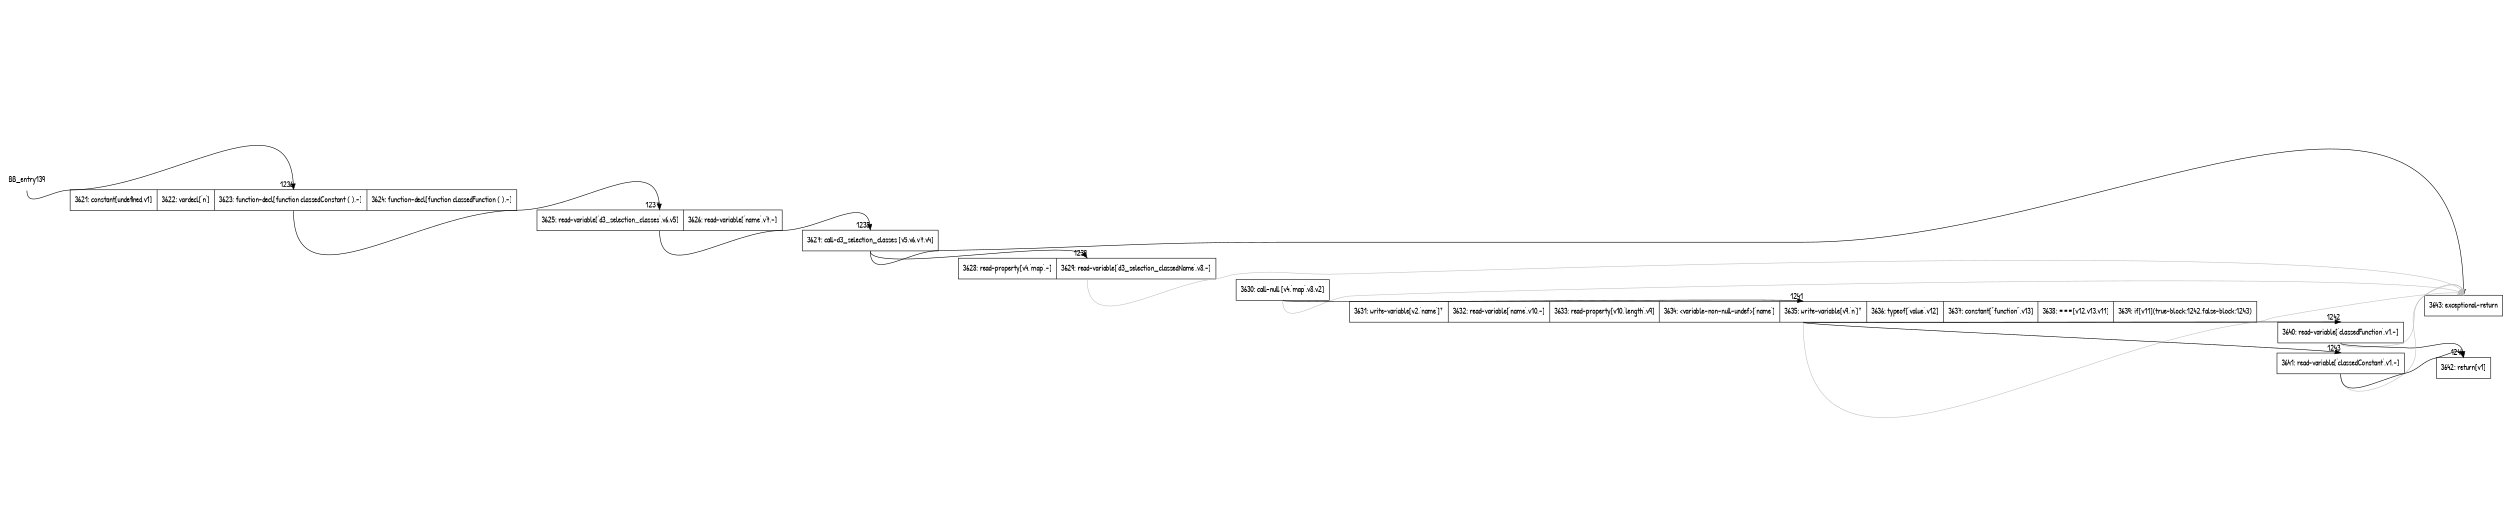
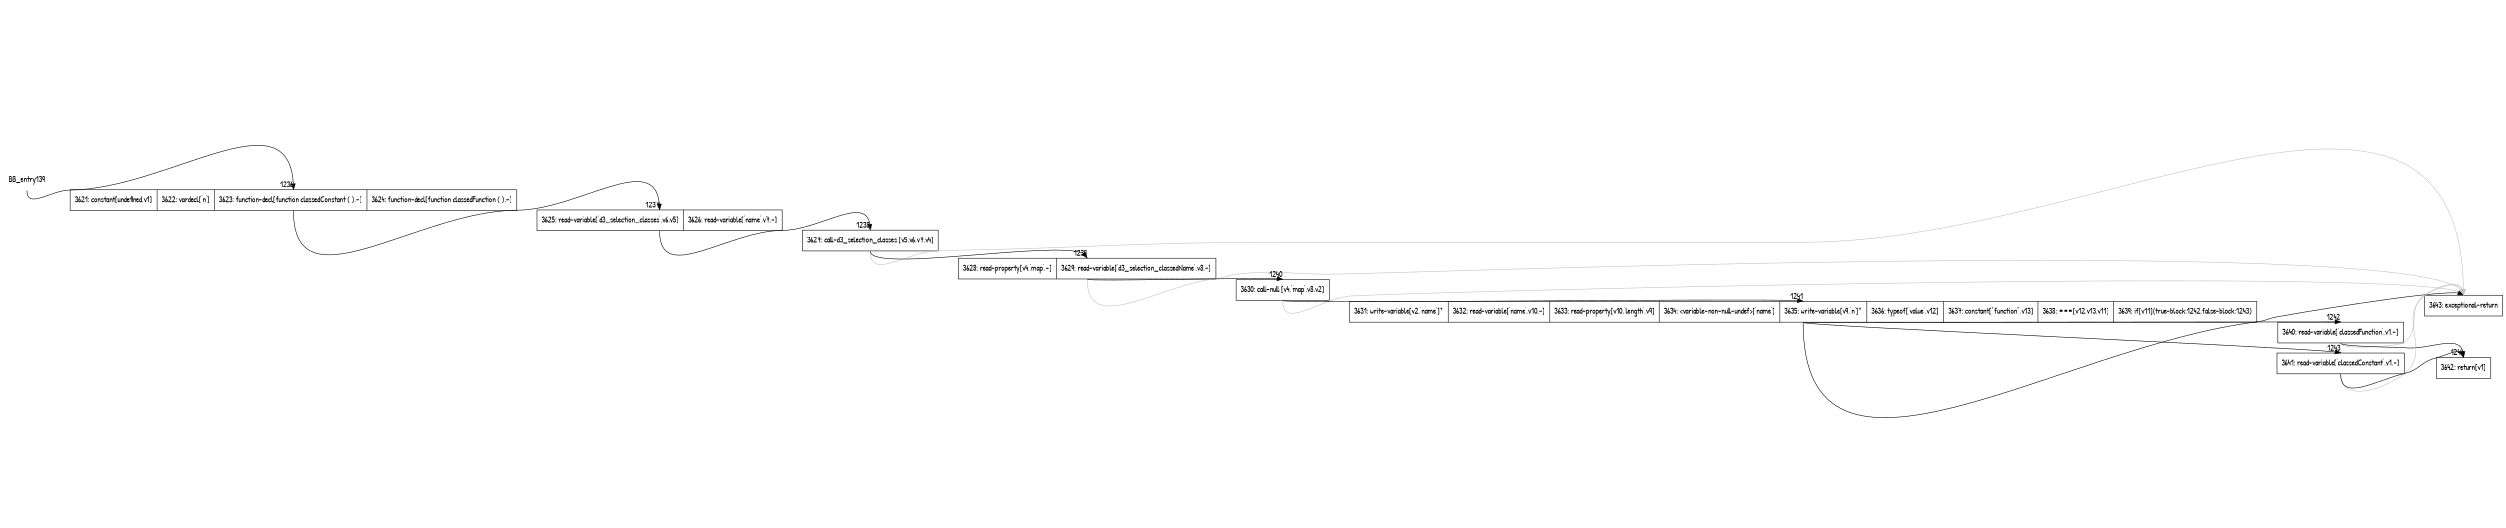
(1709, 242) -> (1709, 242)
none -> (1182, 279)
(2100, 361) -> (2100, 361)
